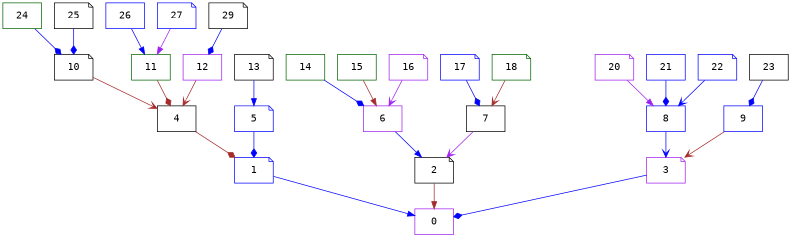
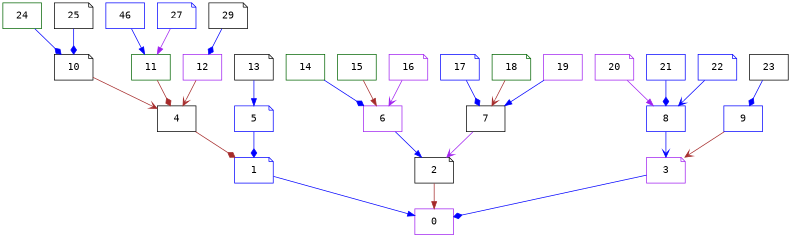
(125, 16) -> (125, 16)
none -> (563, 67)
